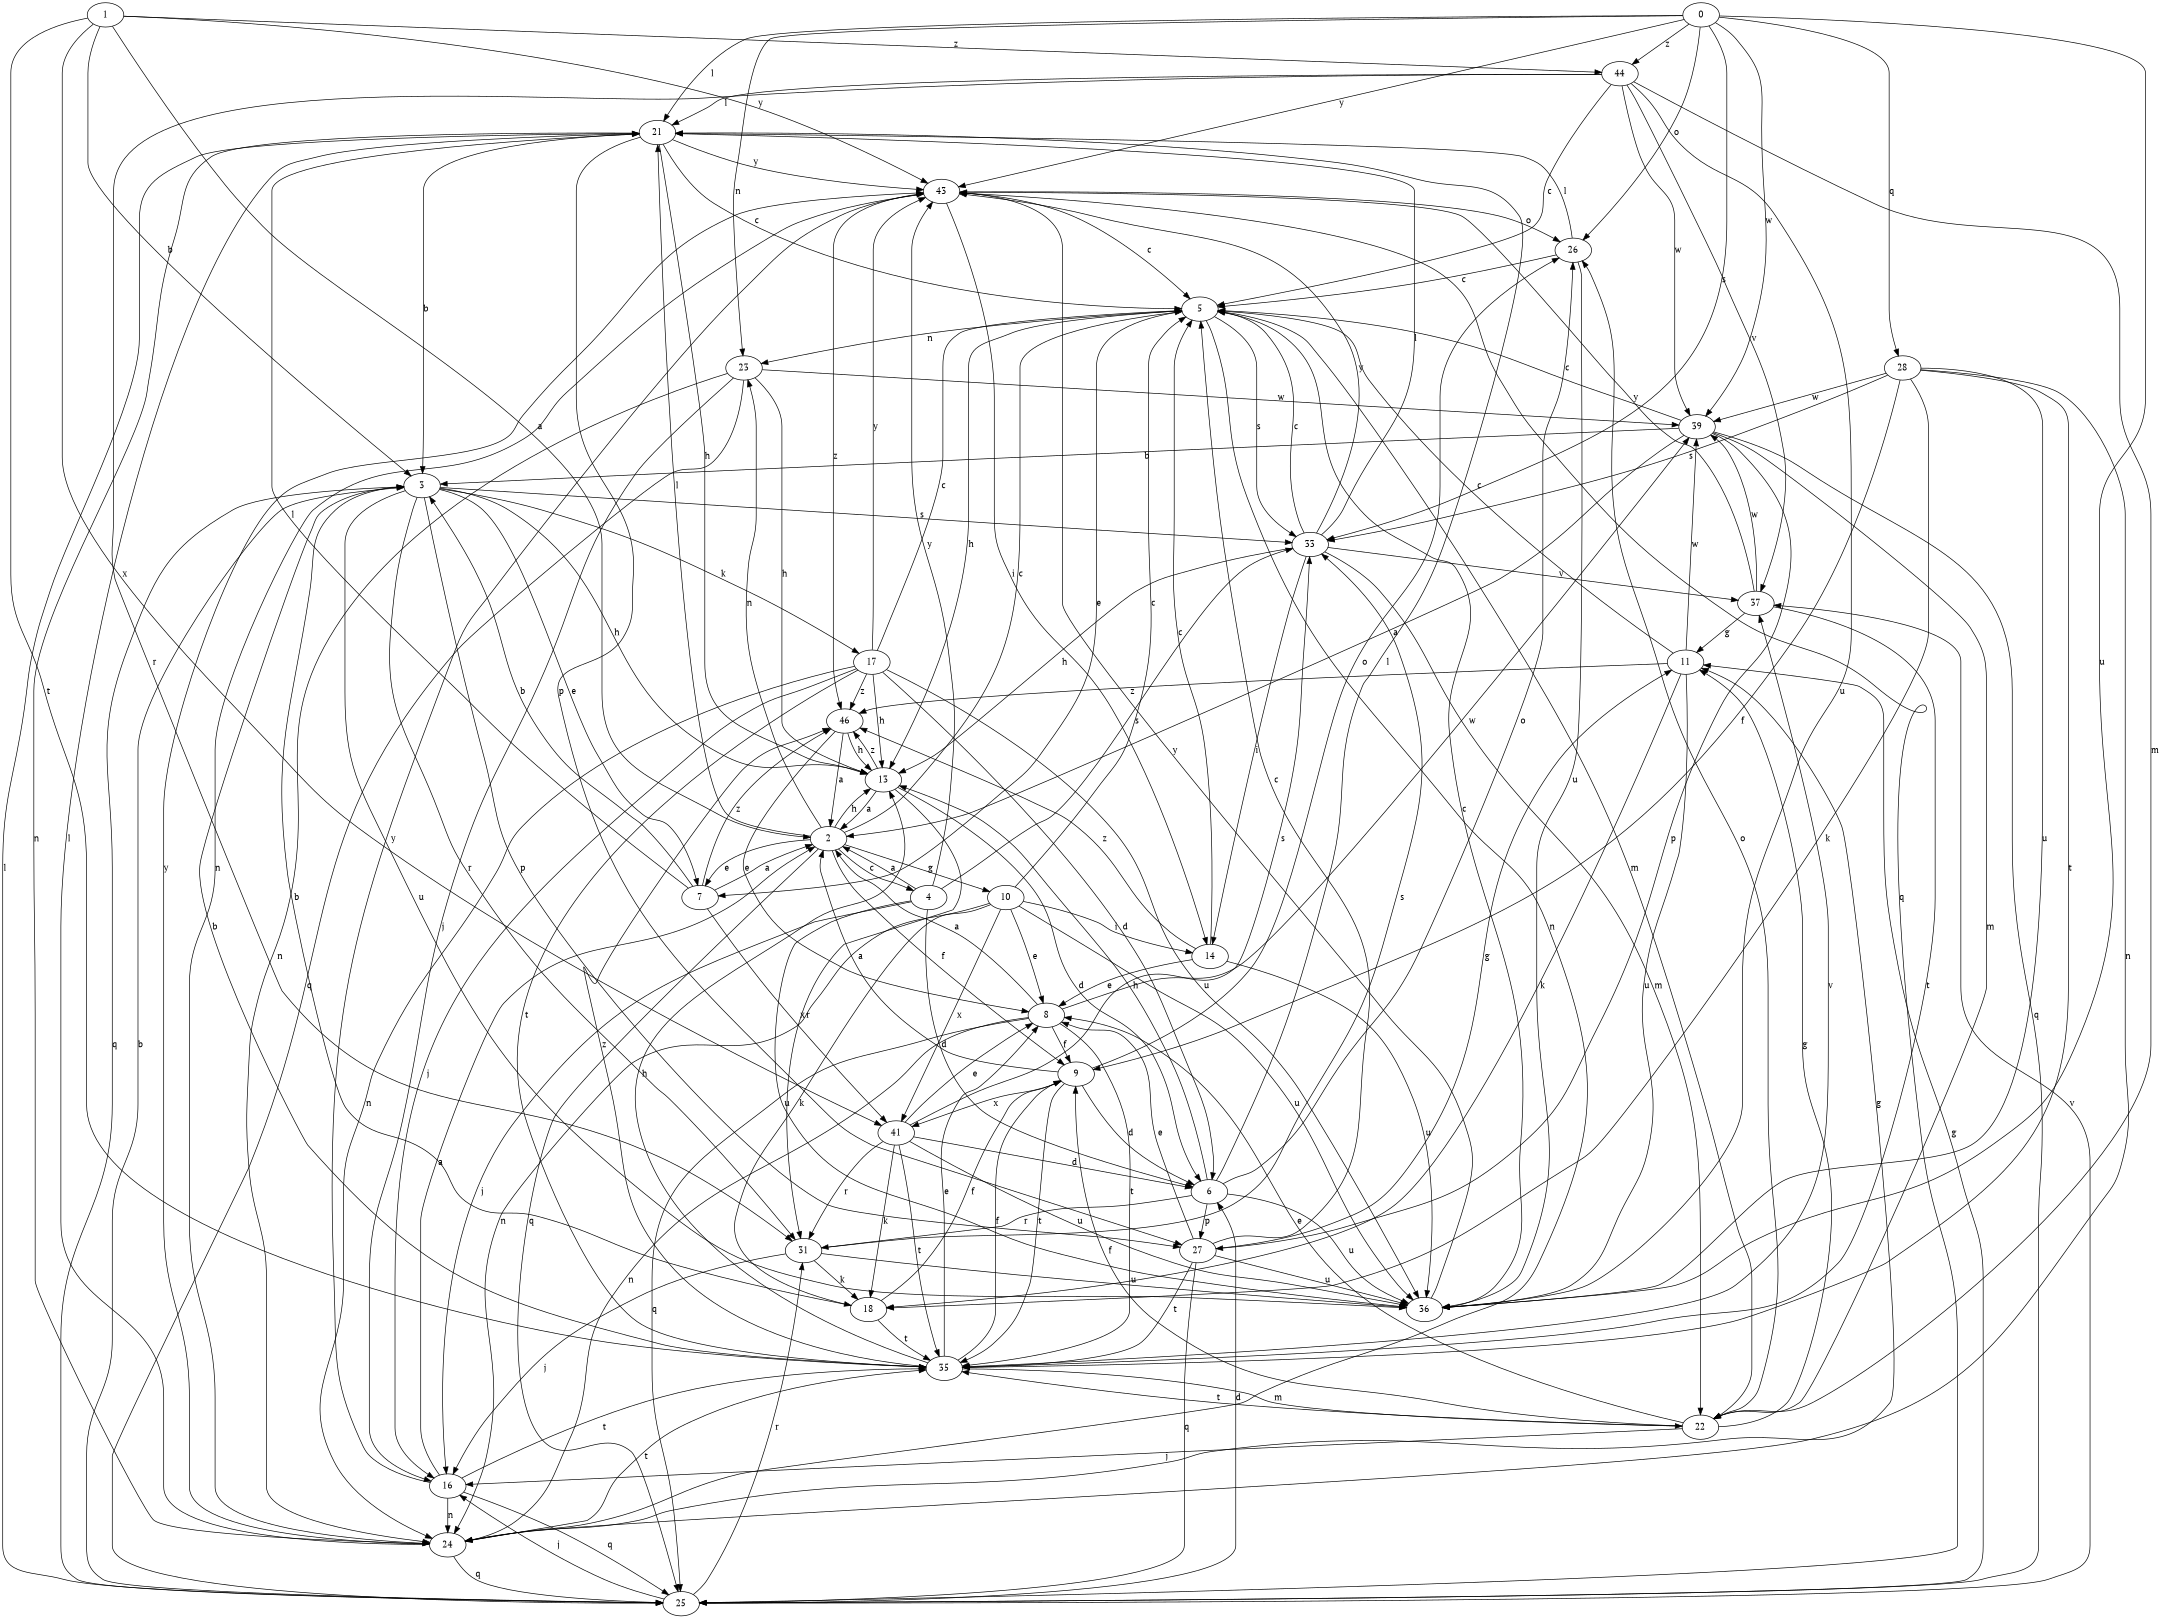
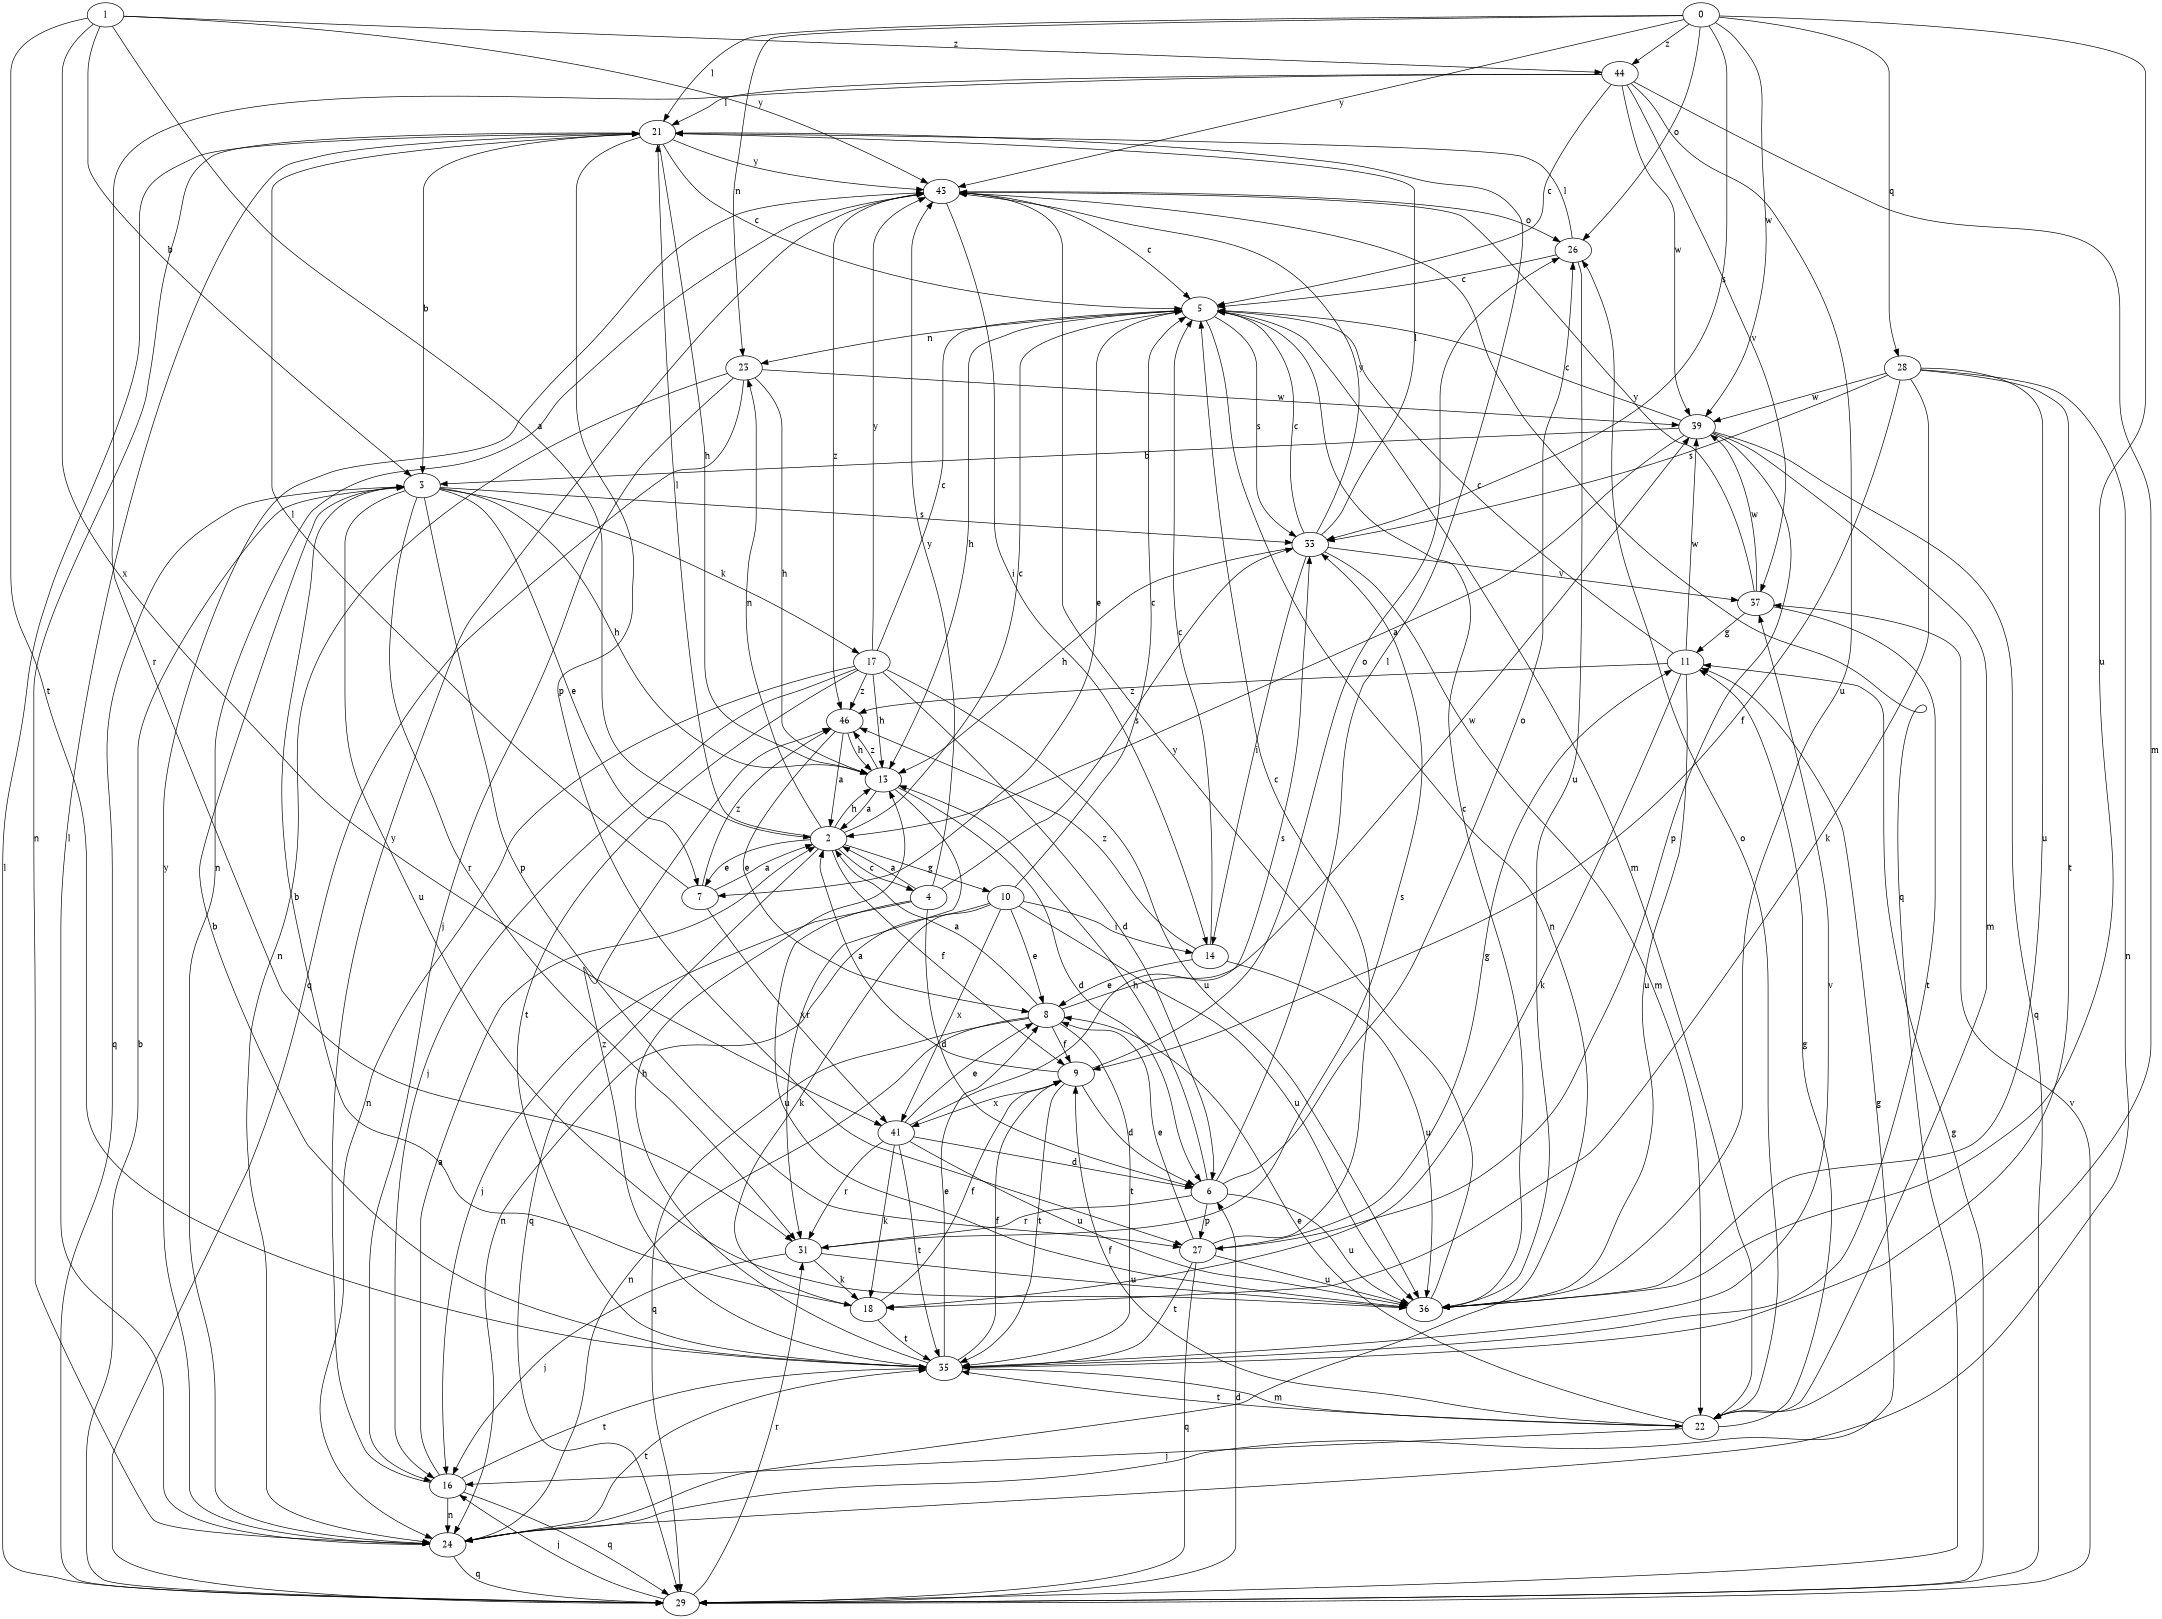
(531, 717) -> none
(681, 1604) -> (681, 1604)
